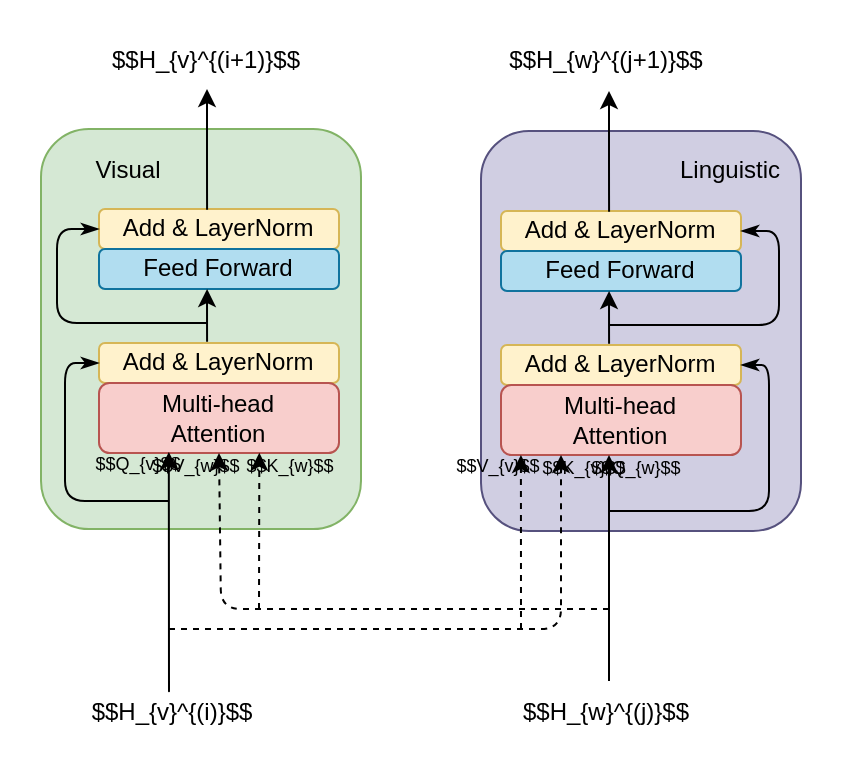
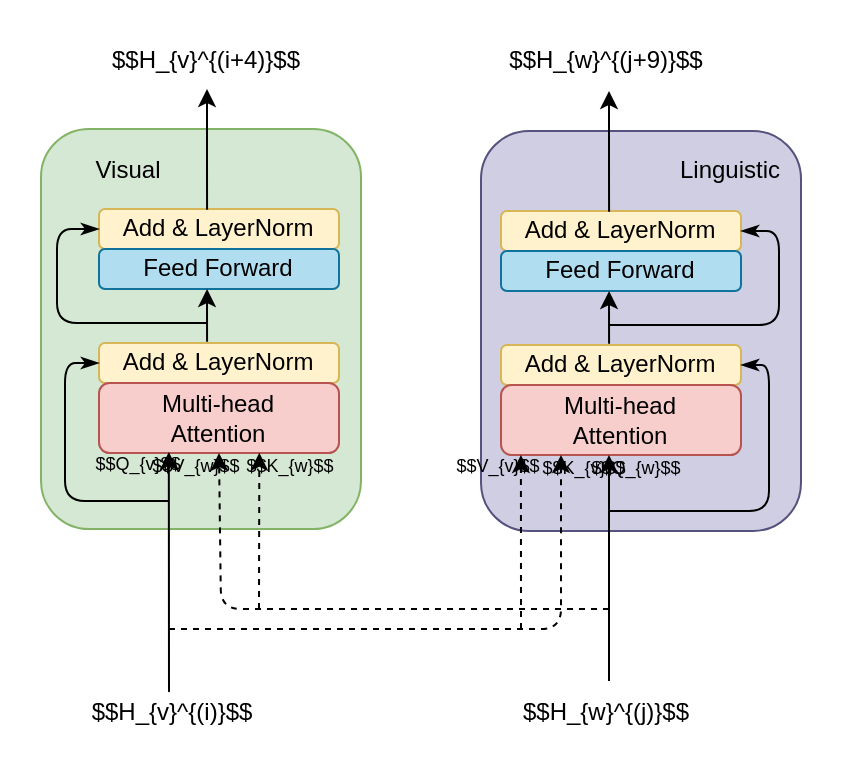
(207, 61) -> (207, 61)
(607, 61) -> (607, 61)
